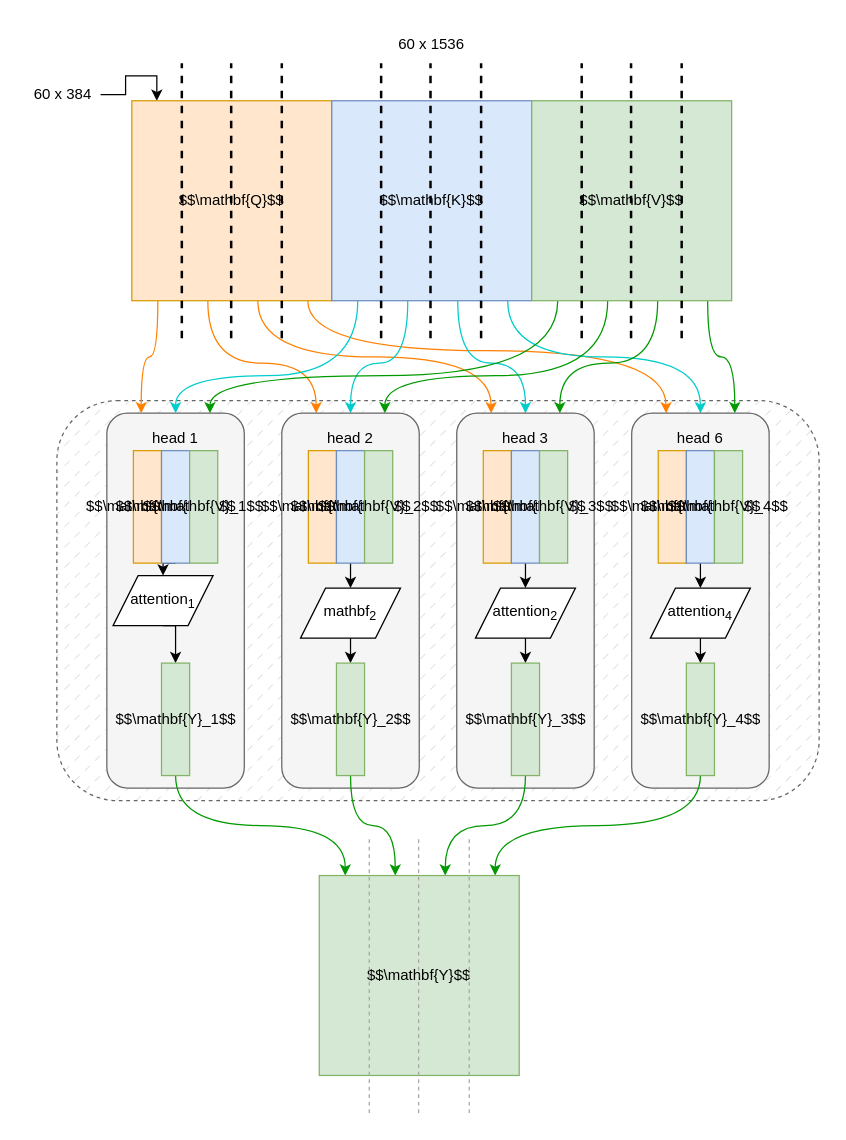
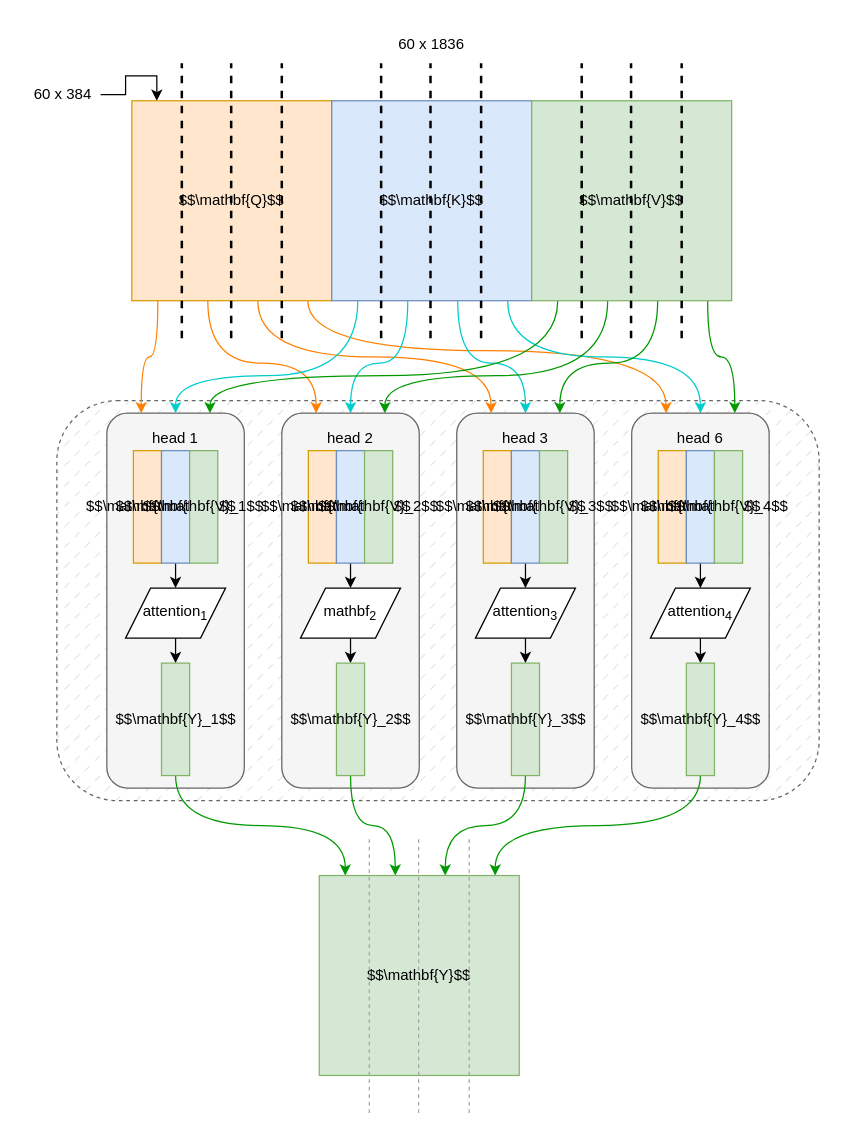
(432, 44) -> (432, 44)
(163, 601) -> (176, 613)
(526, 613) -> (526, 613)
